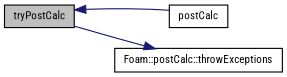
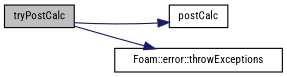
(128, 9) -> (116, 24)
(199, 60) -> (199, 60)
